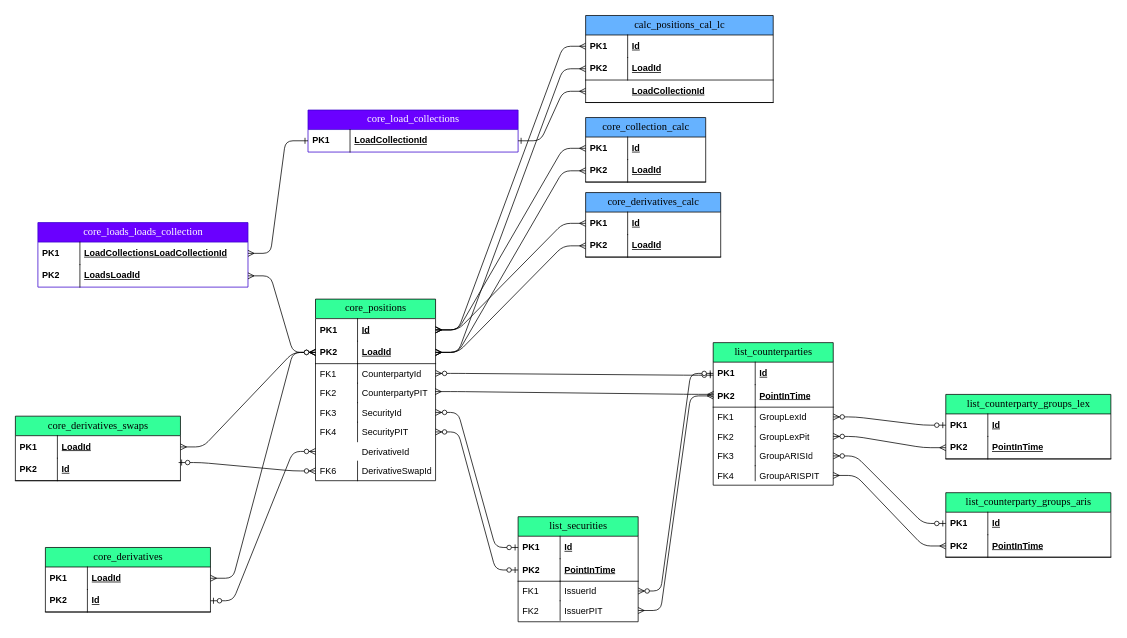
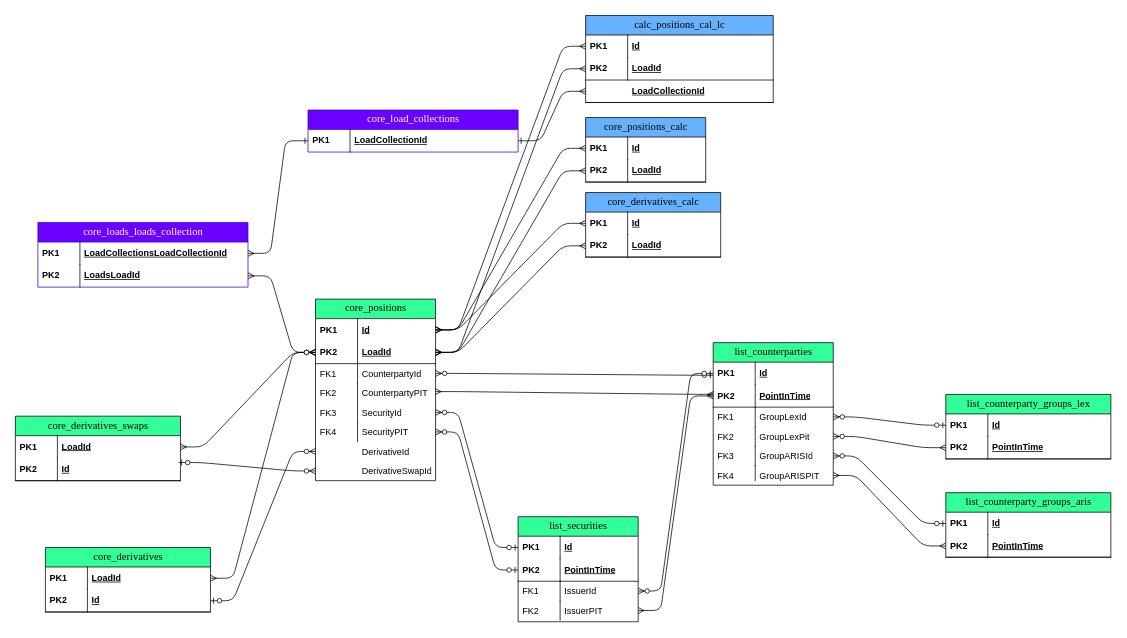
(646, 127) -> (646, 127)
(336, 471) -> none
